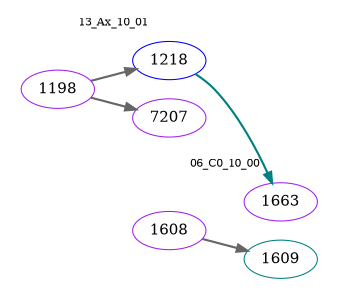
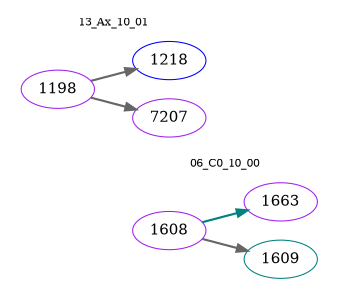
(238, 119) -> (220, 218)
